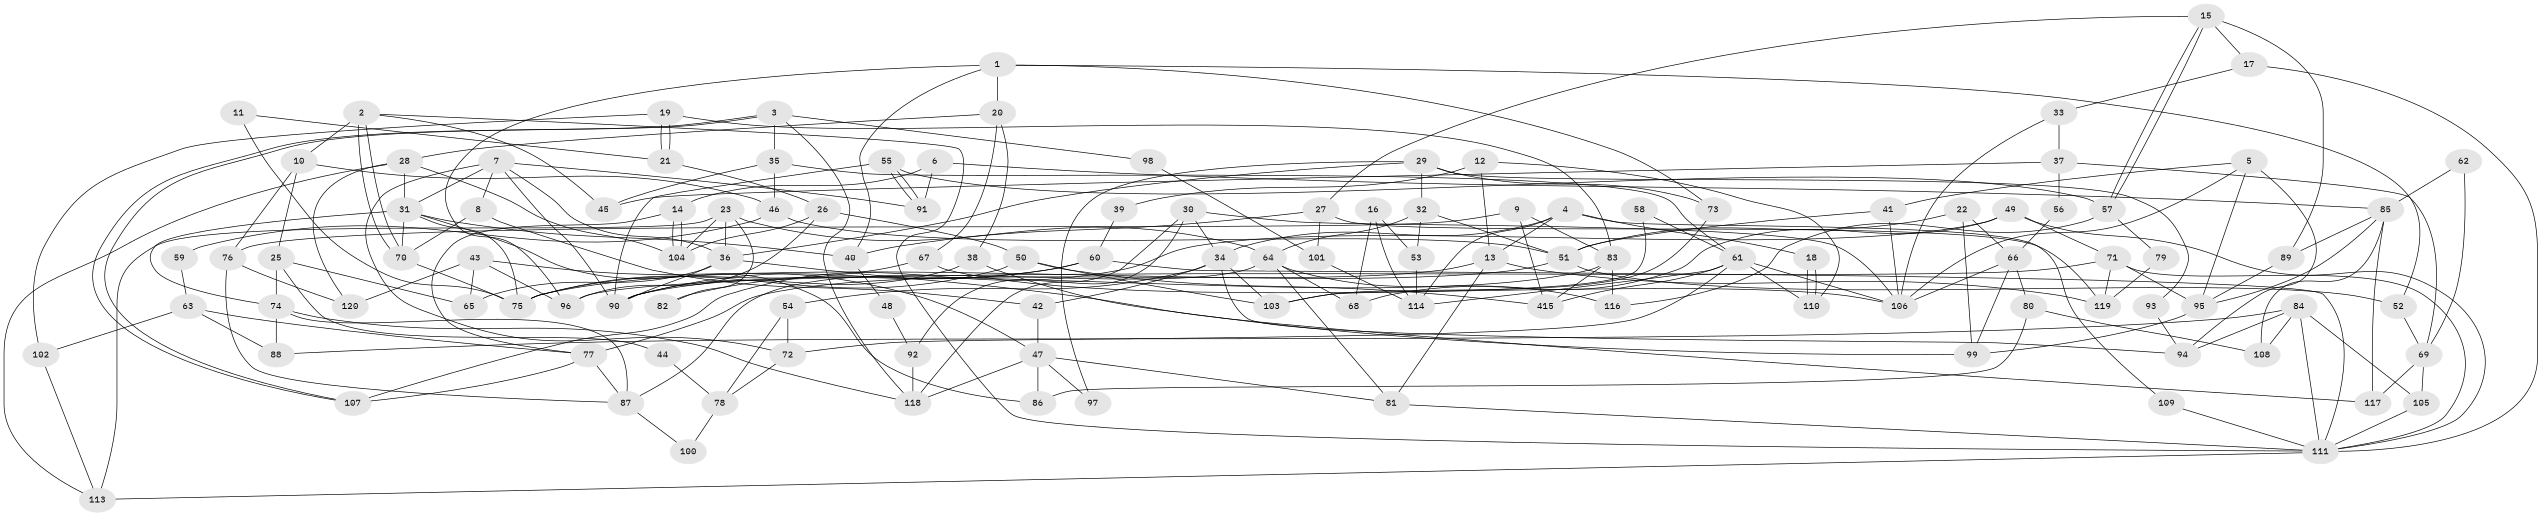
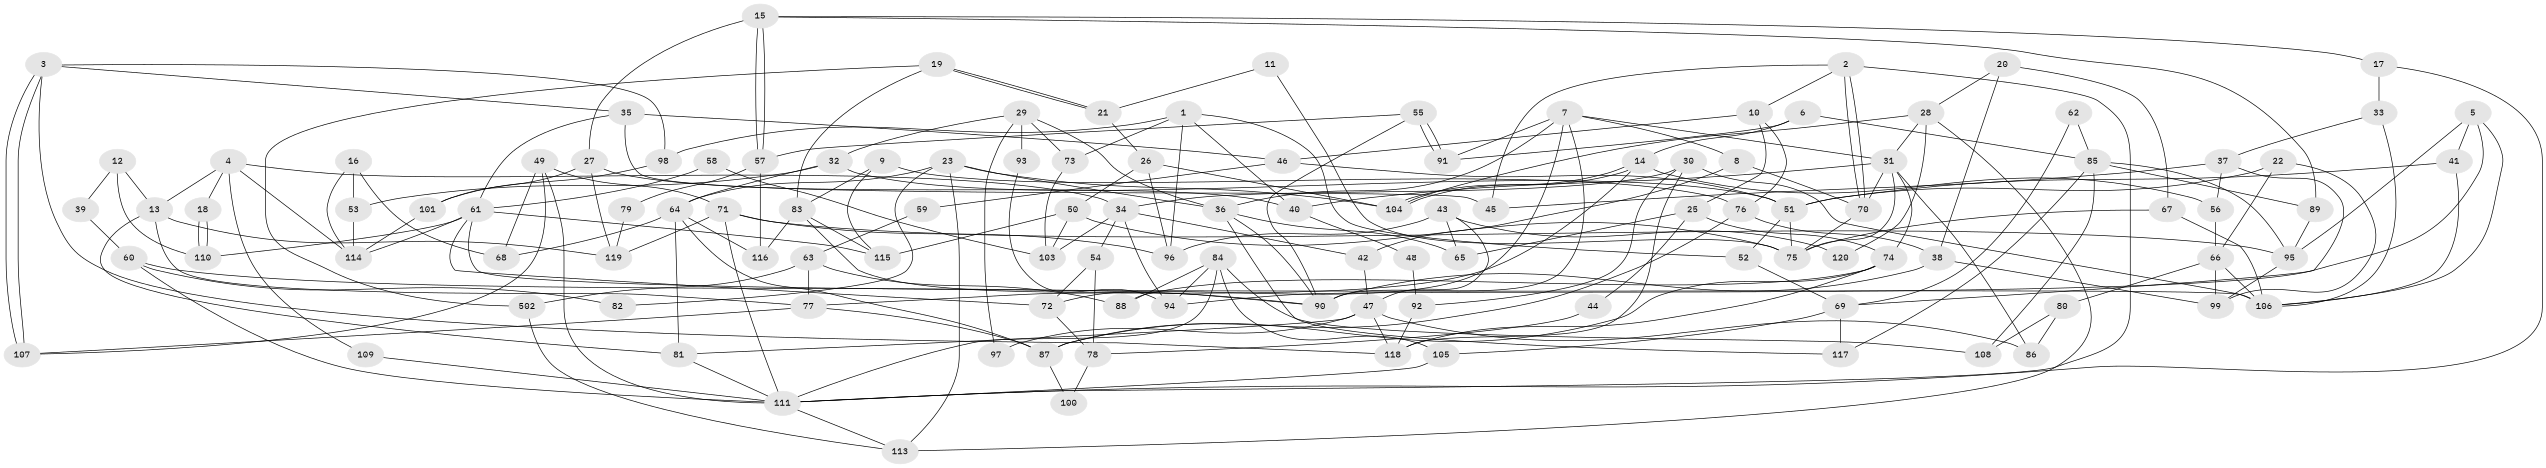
(998, 89) -> (810, 129)
none -> (1928, 186)
(288, 284) -> (1839, 234)
(1545, 307) -> (883, 258)
(41, 355) -> (527, 307)
